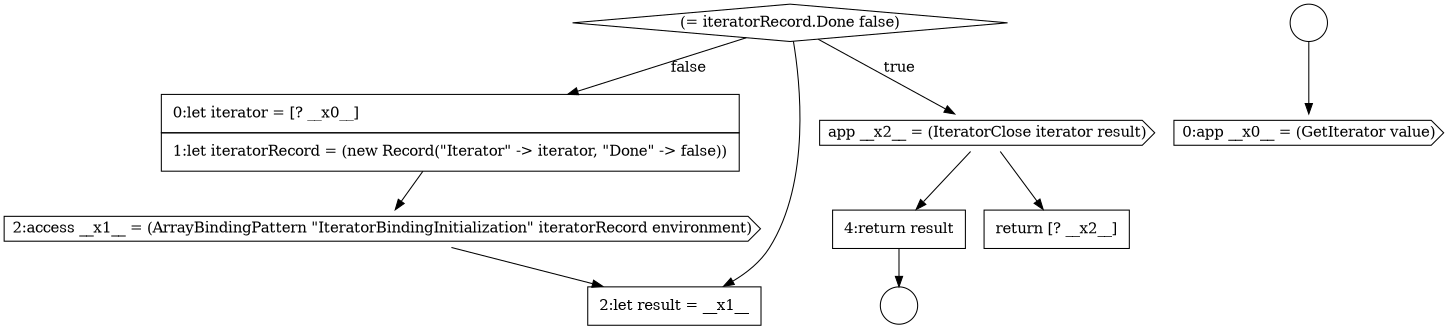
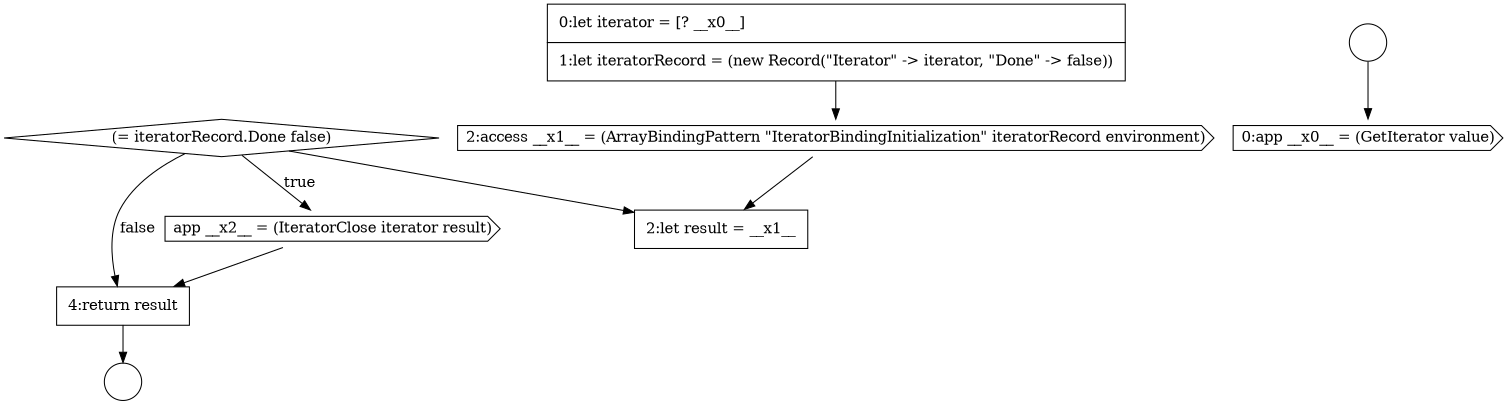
(662, 64) -> (125, 201)
(1057, 229) -> none
